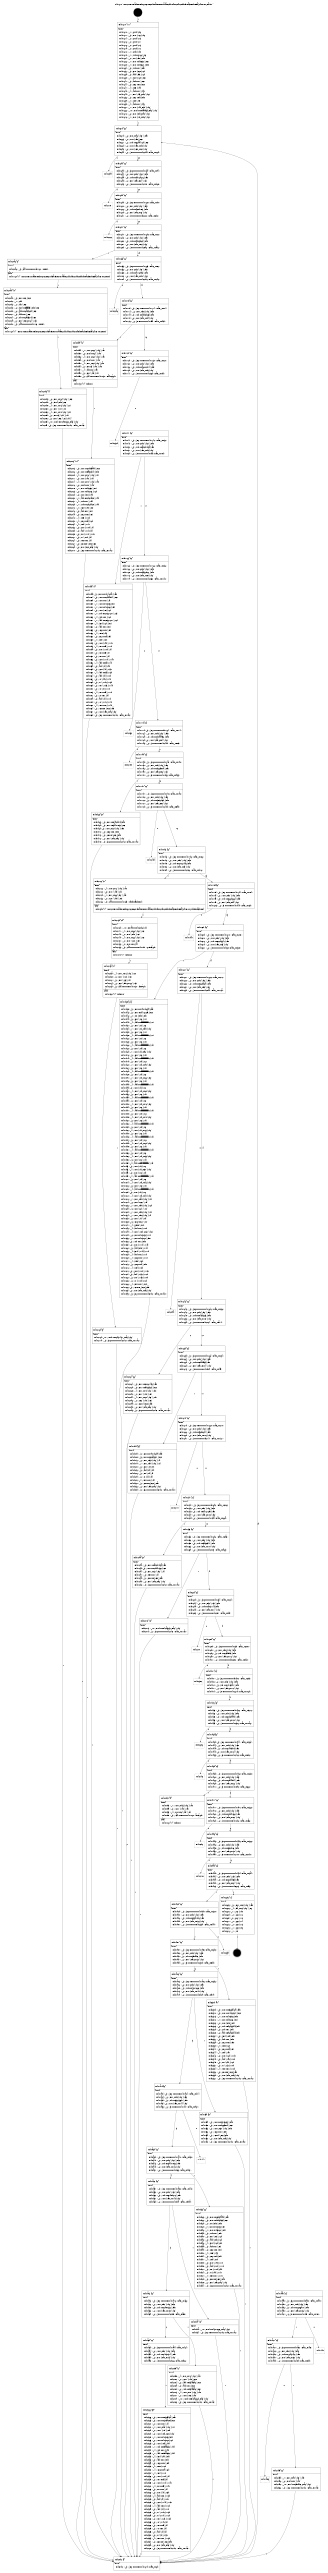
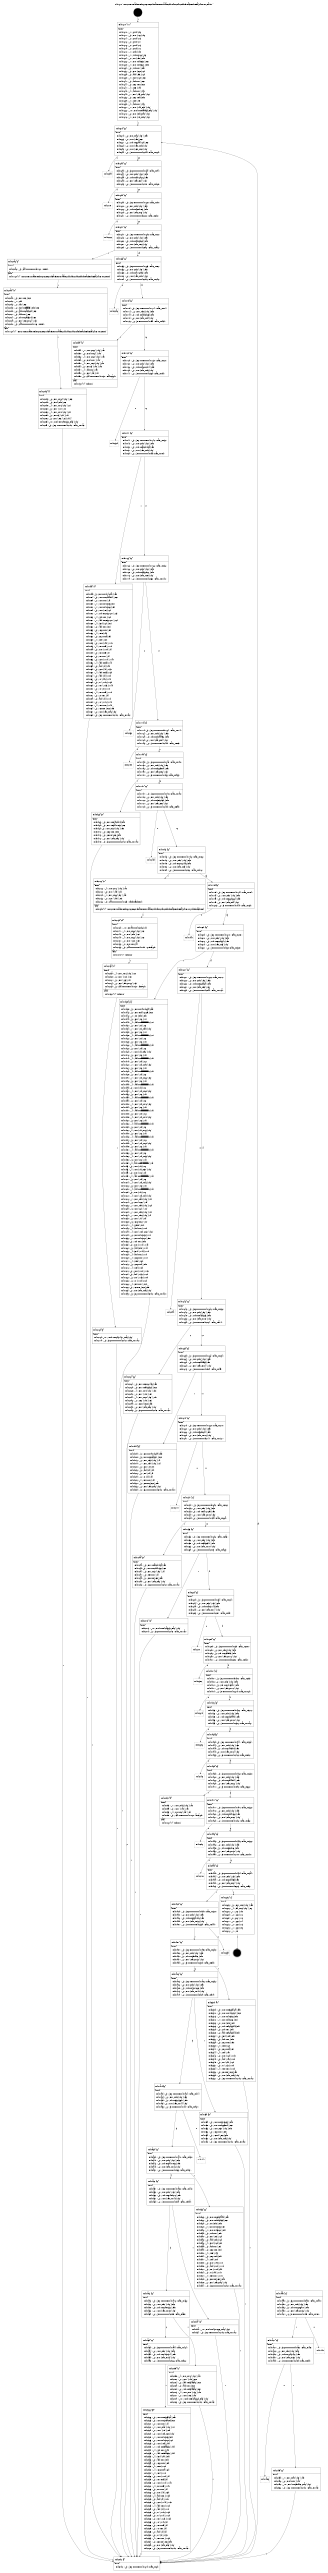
none -> (145, 403)
(90, 506) -> none
none -> (199, 1713)
